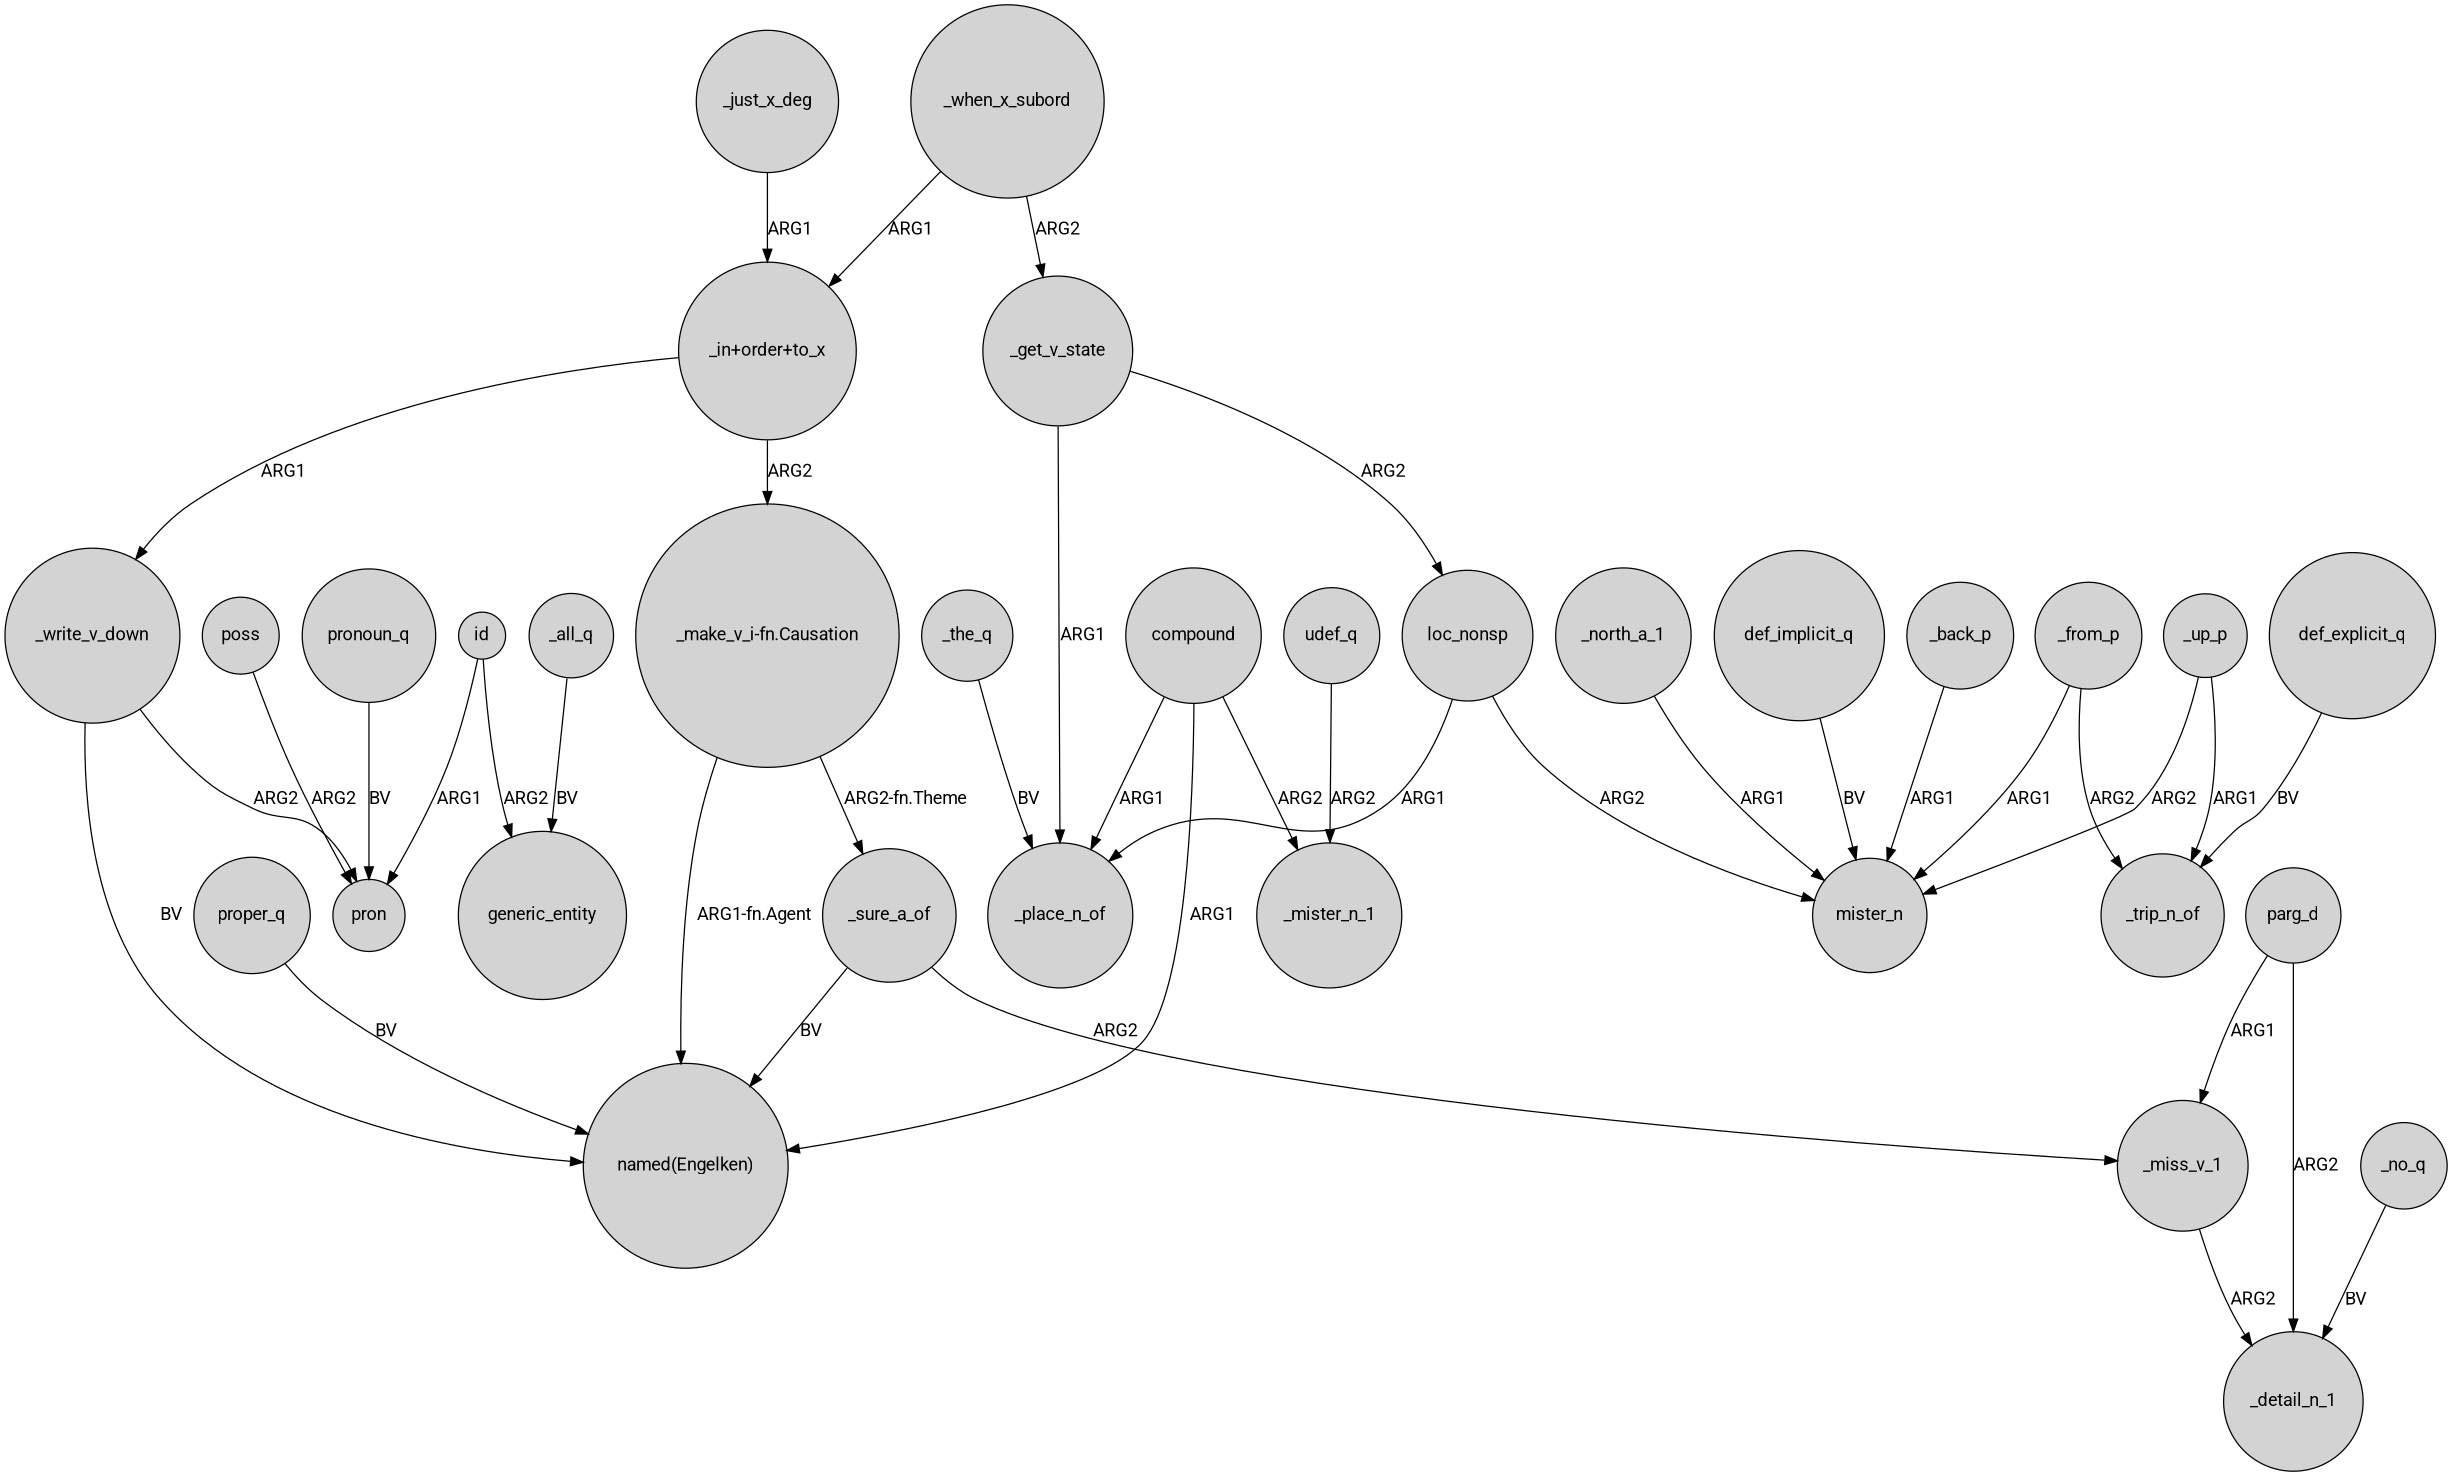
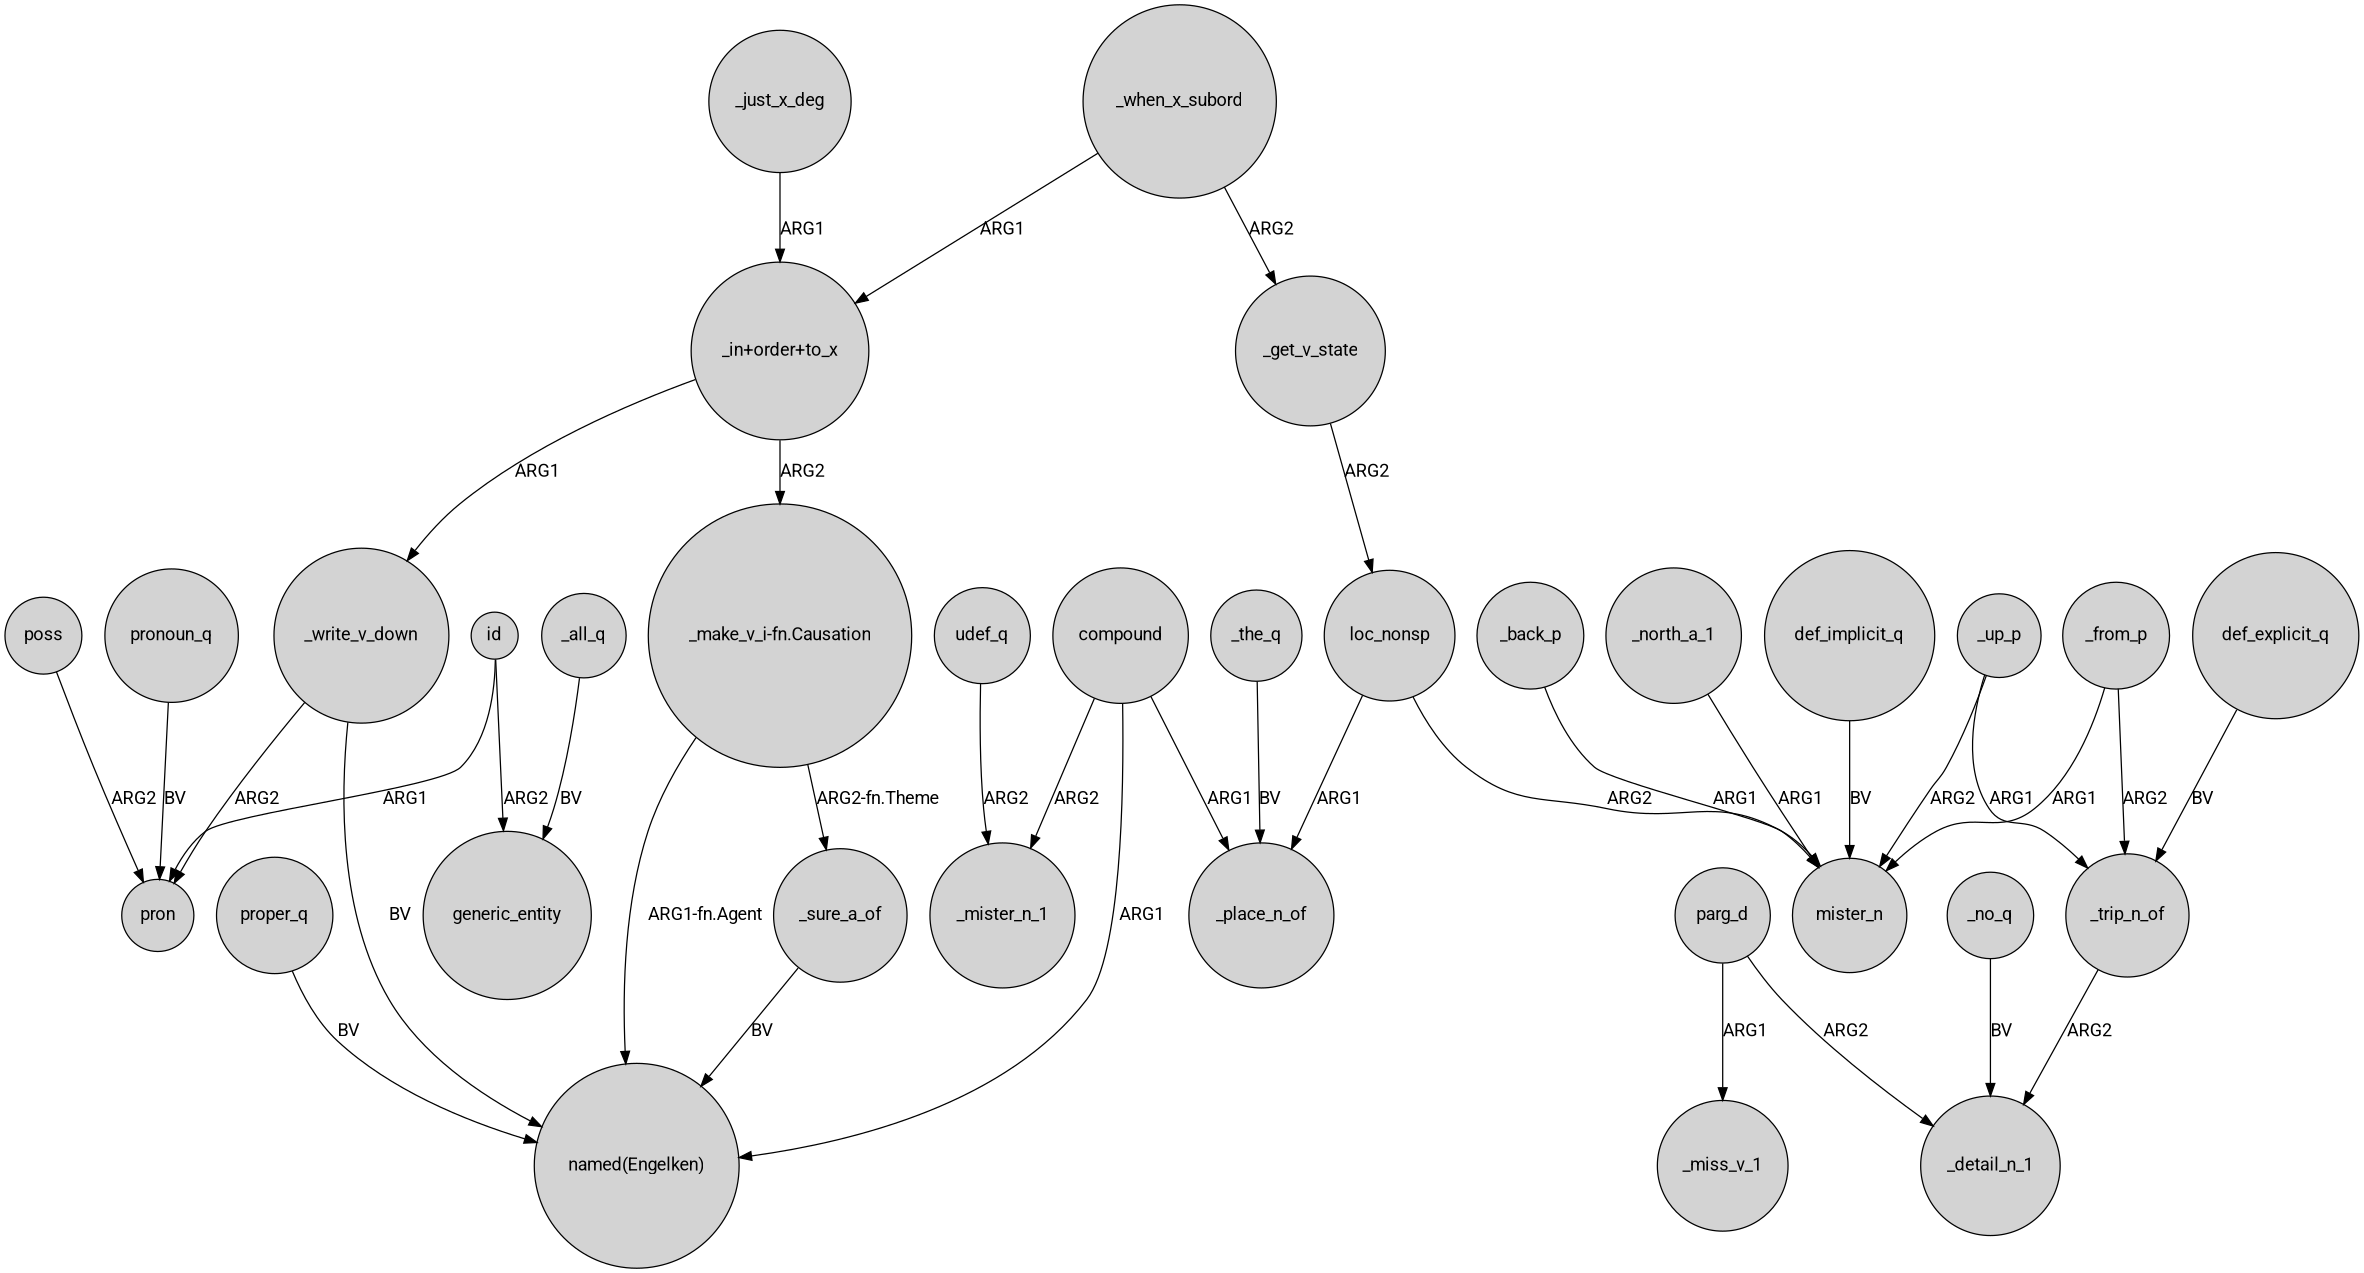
(1059, 628) -> none
(1508, 1108) -> none
(2219, 1283) -> (2064, 1031)
